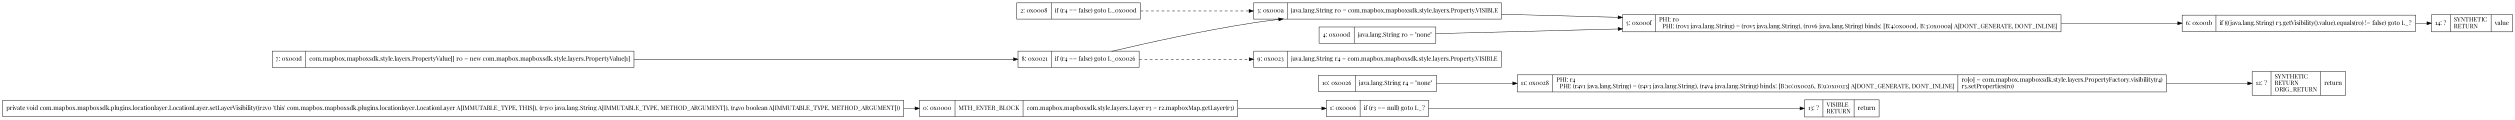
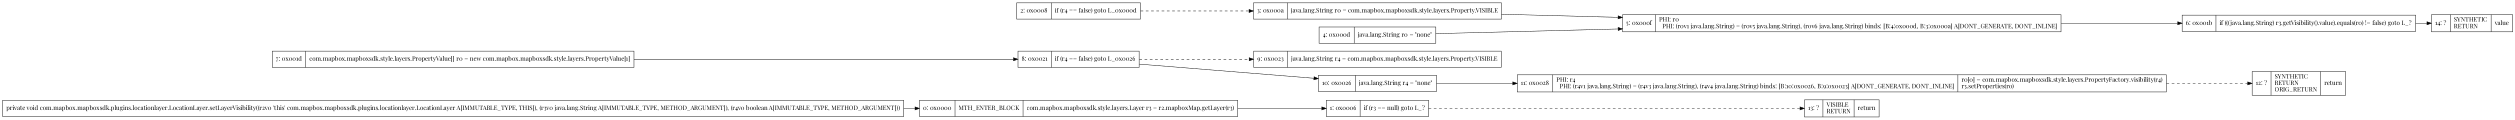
(1195, 33) -> (1227, 71)
(2207, 83) -> (2207, 83)
(1614, 108) -> (1614, 108)
